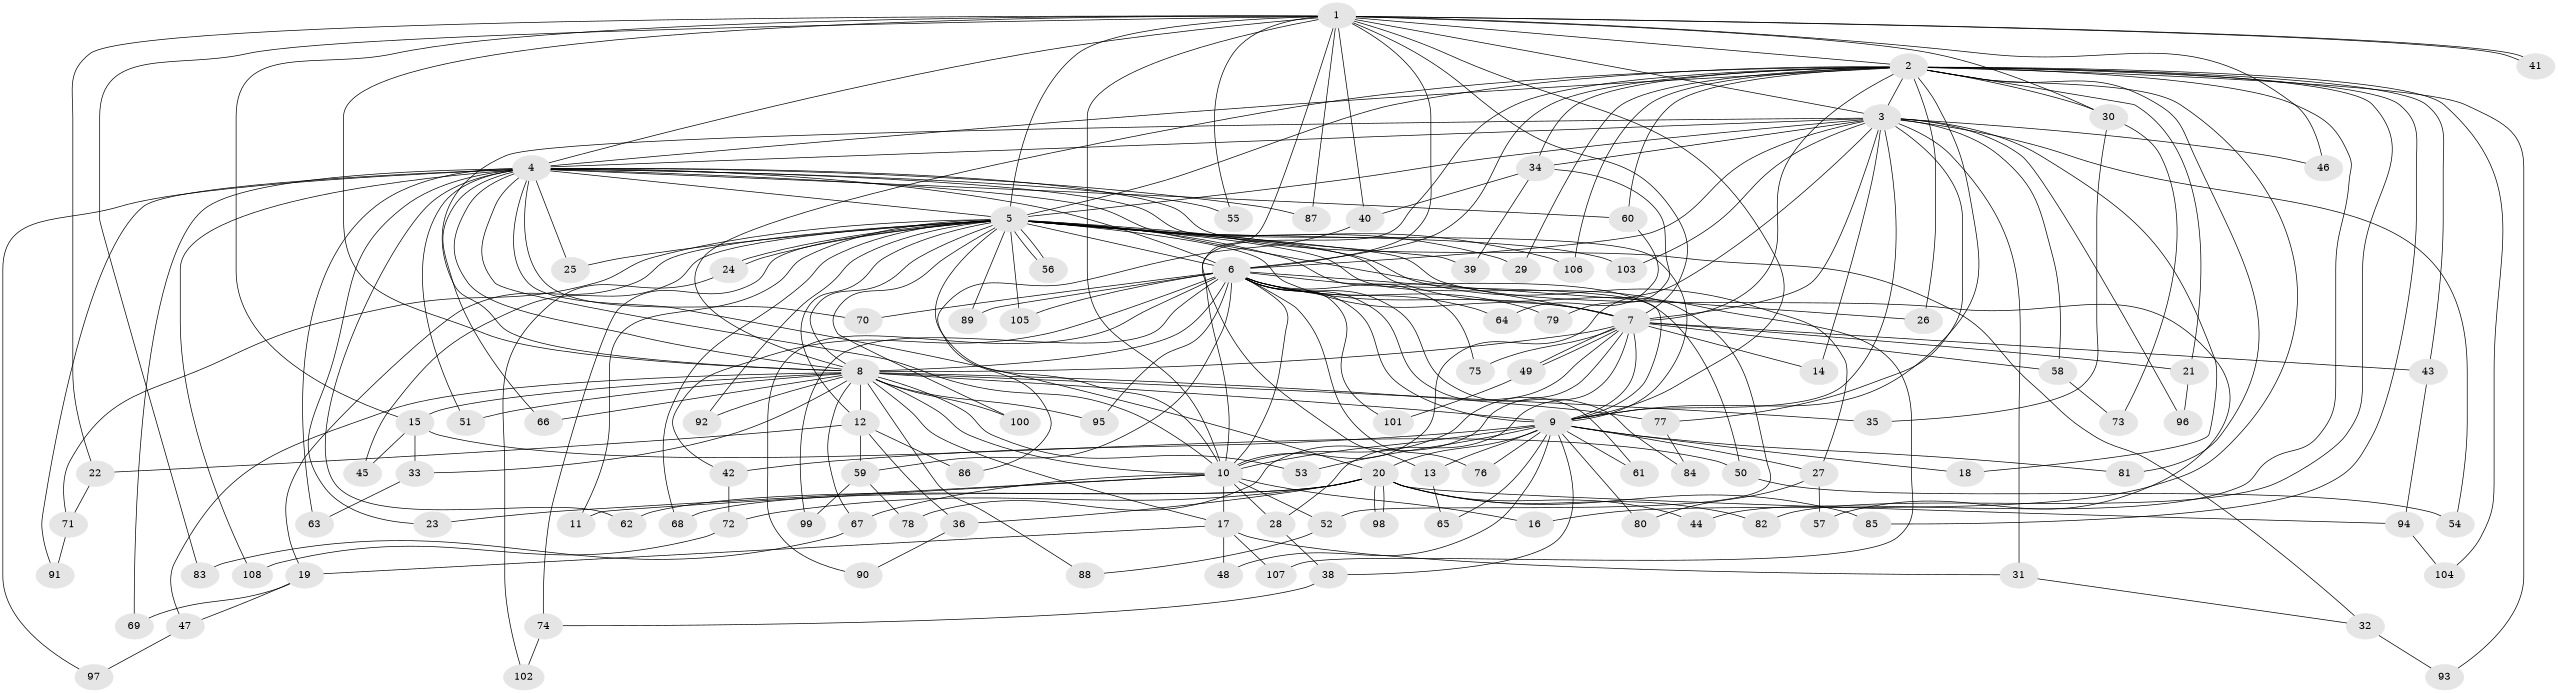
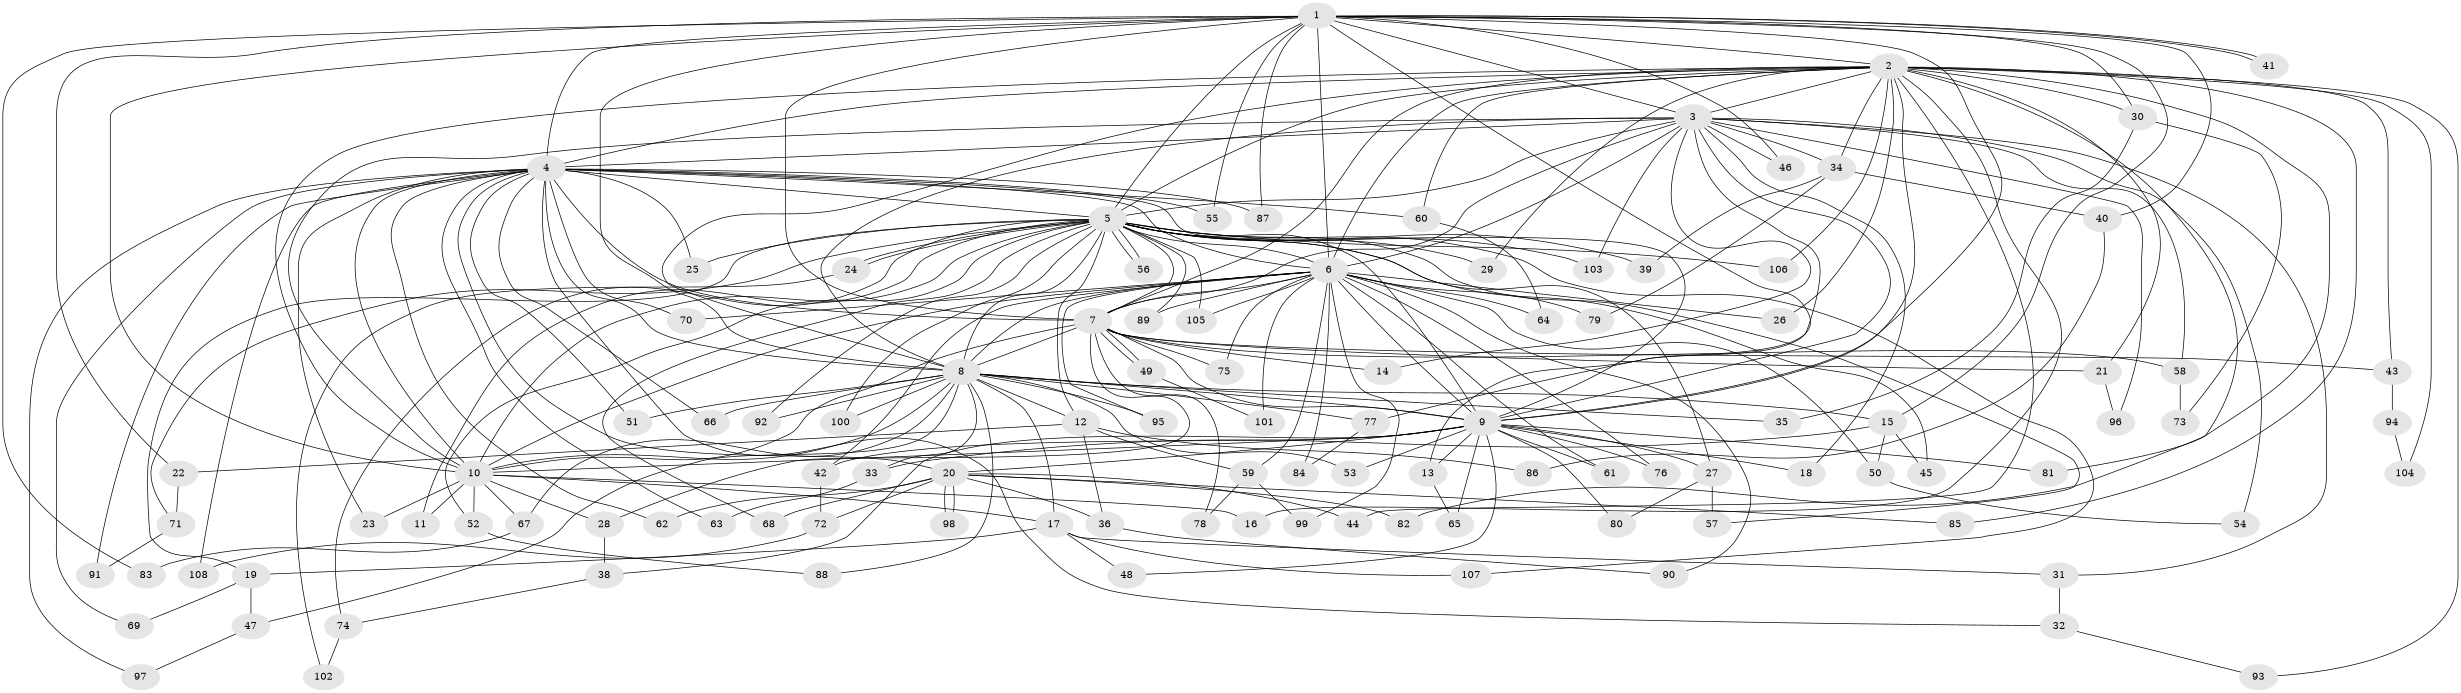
(2038, 514) -> none
